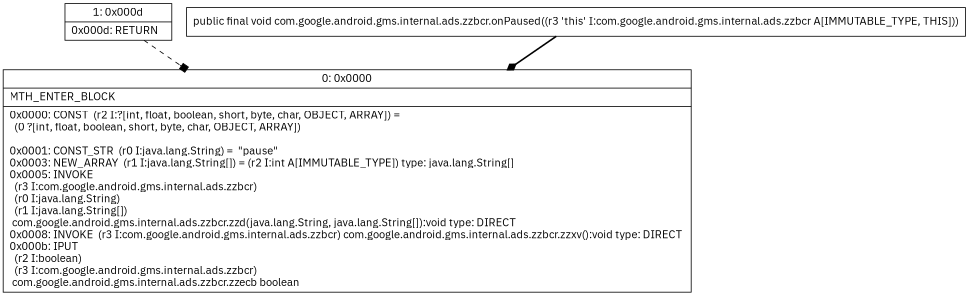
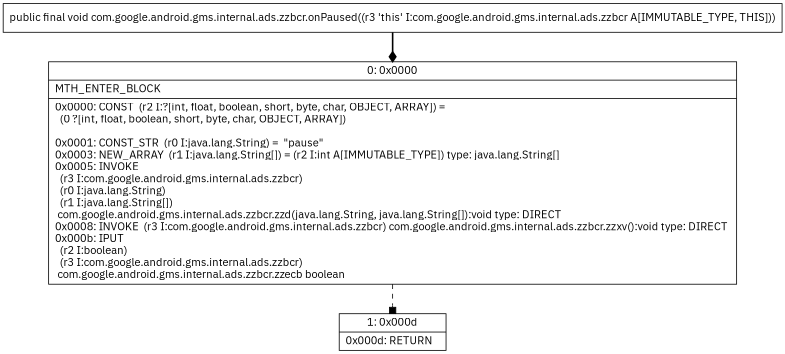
(162, 53) -> (393, 295)
